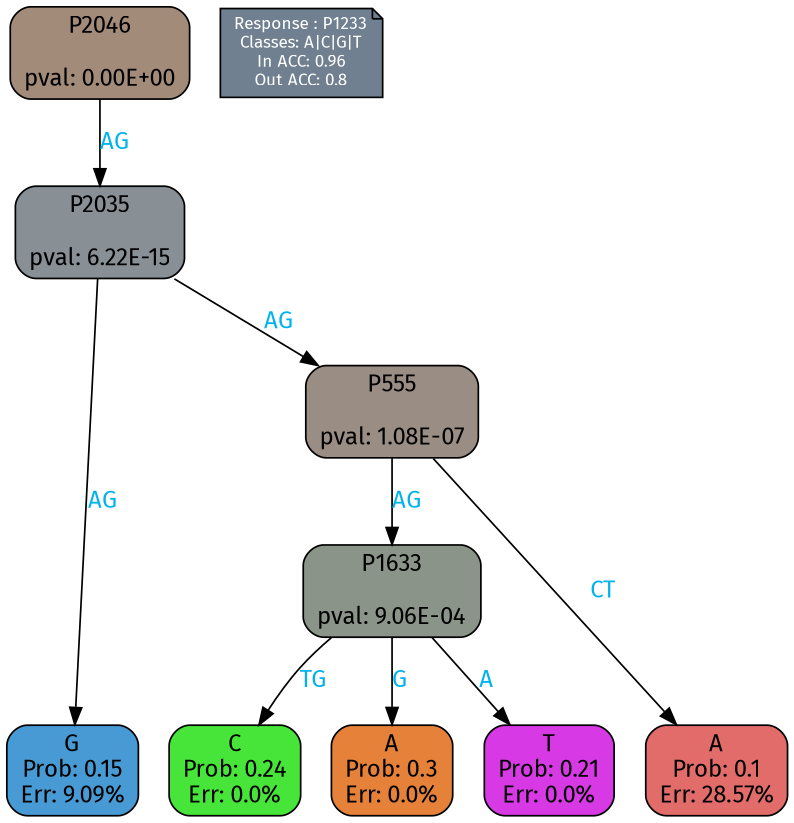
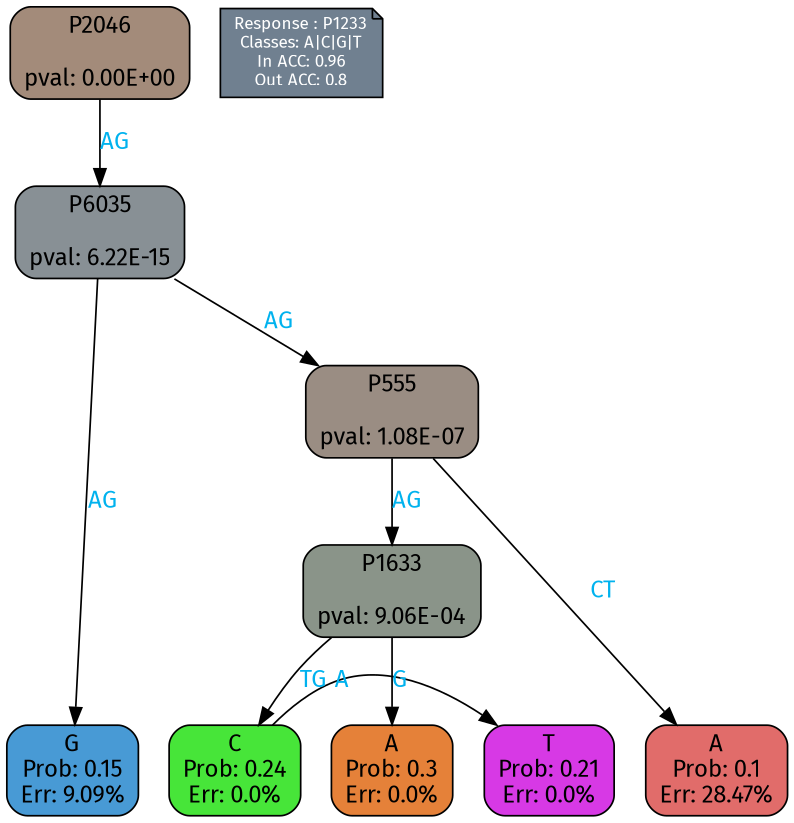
(100, 232) -> (100, 232)
(465, 675) -> (374, 675)
(717, 770) -> (717, 770)
